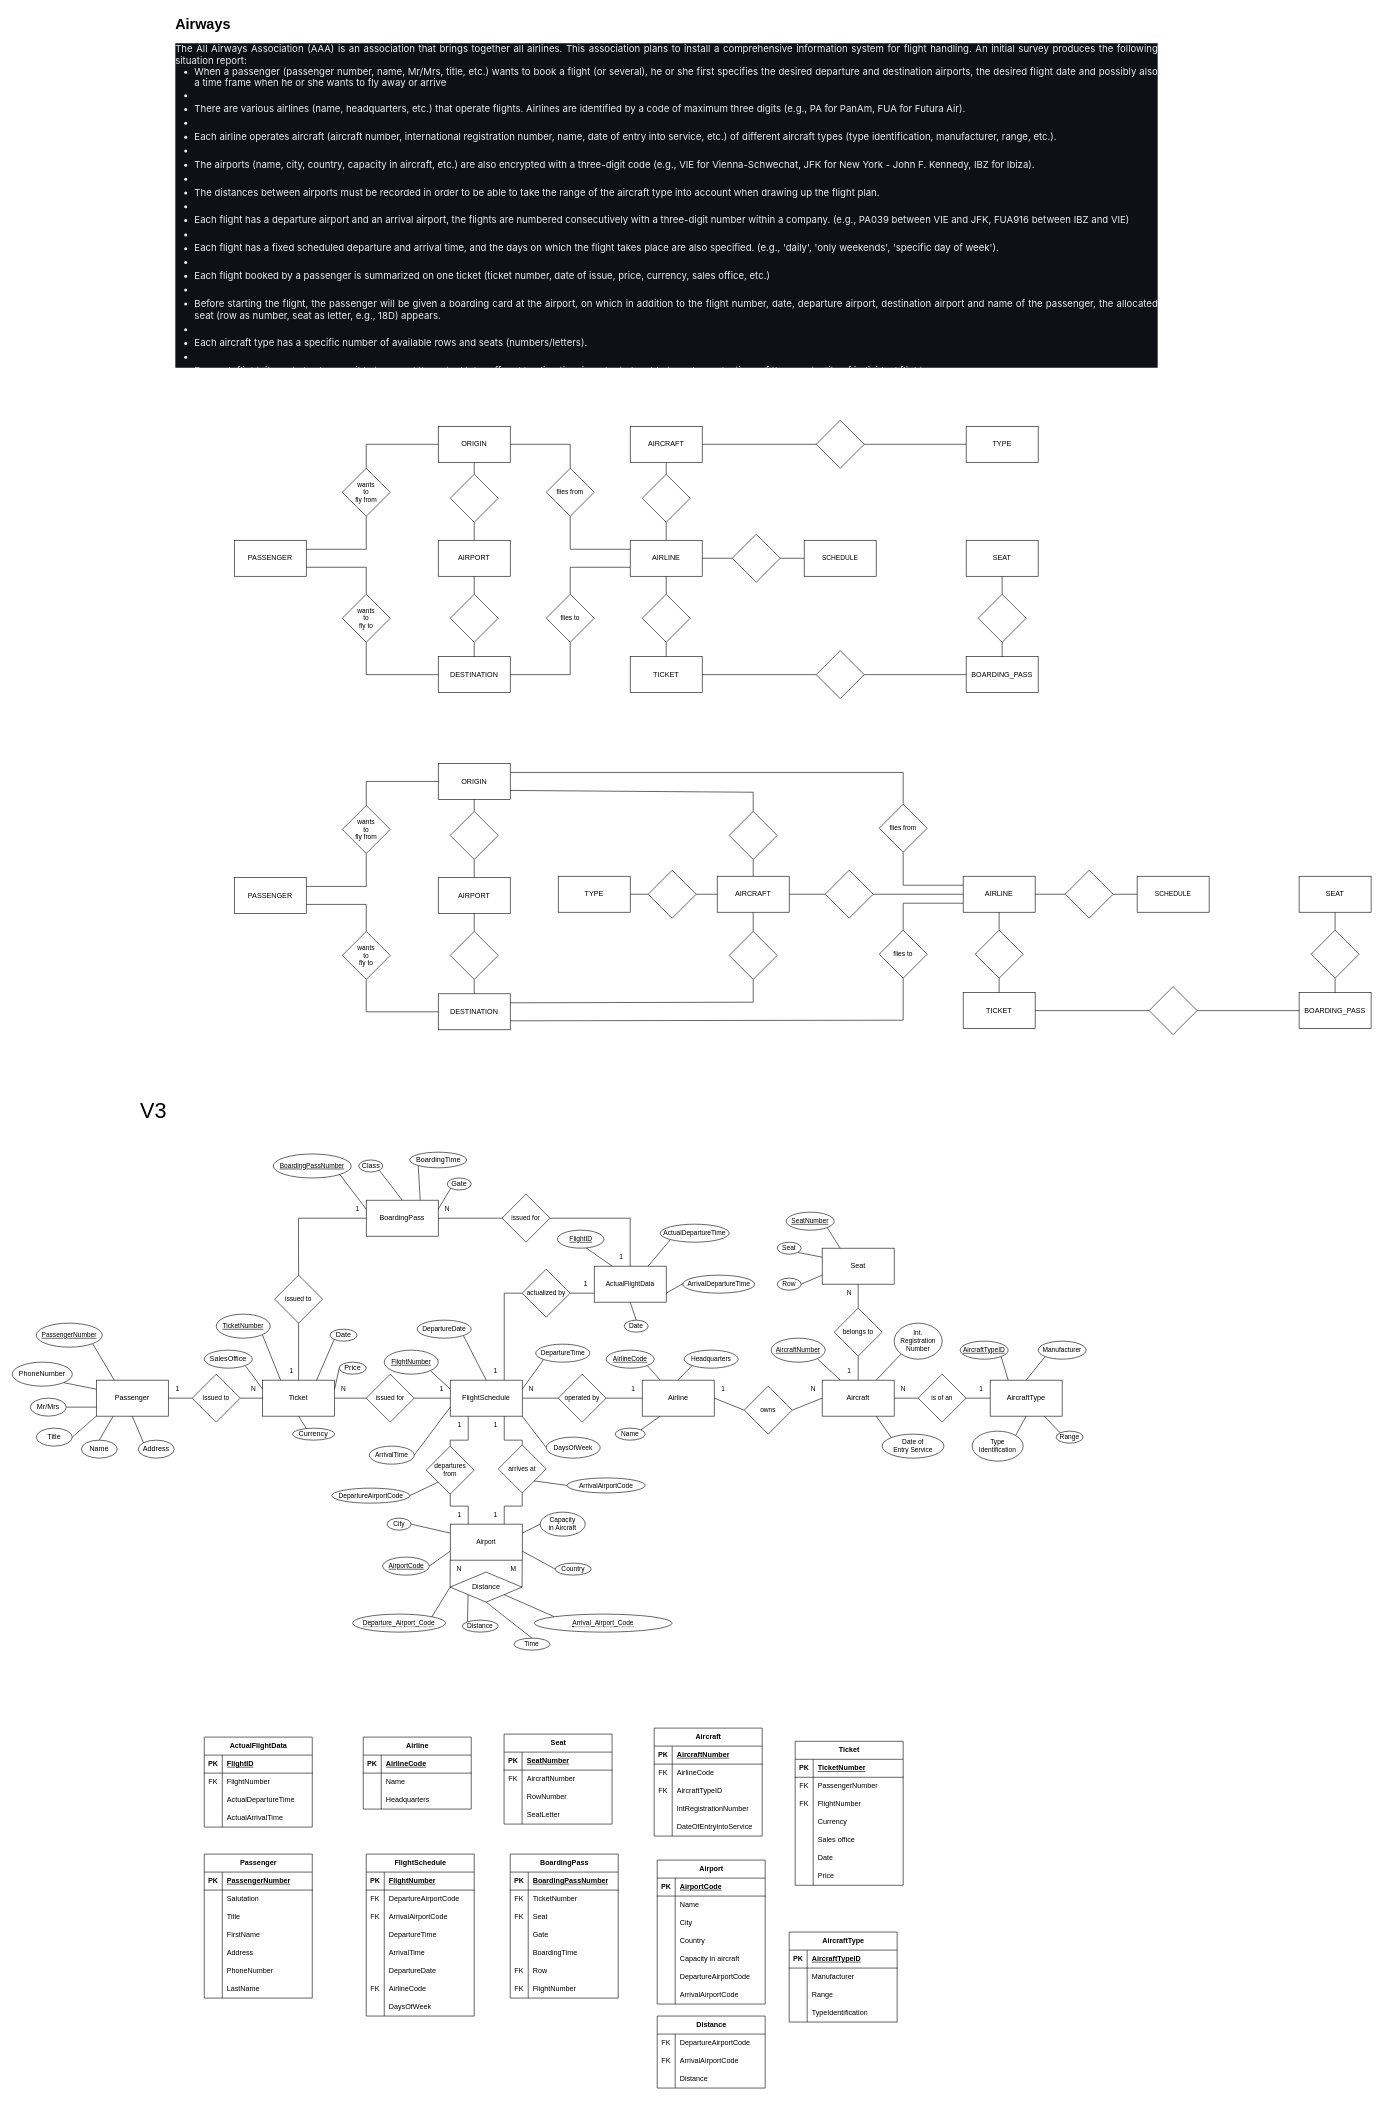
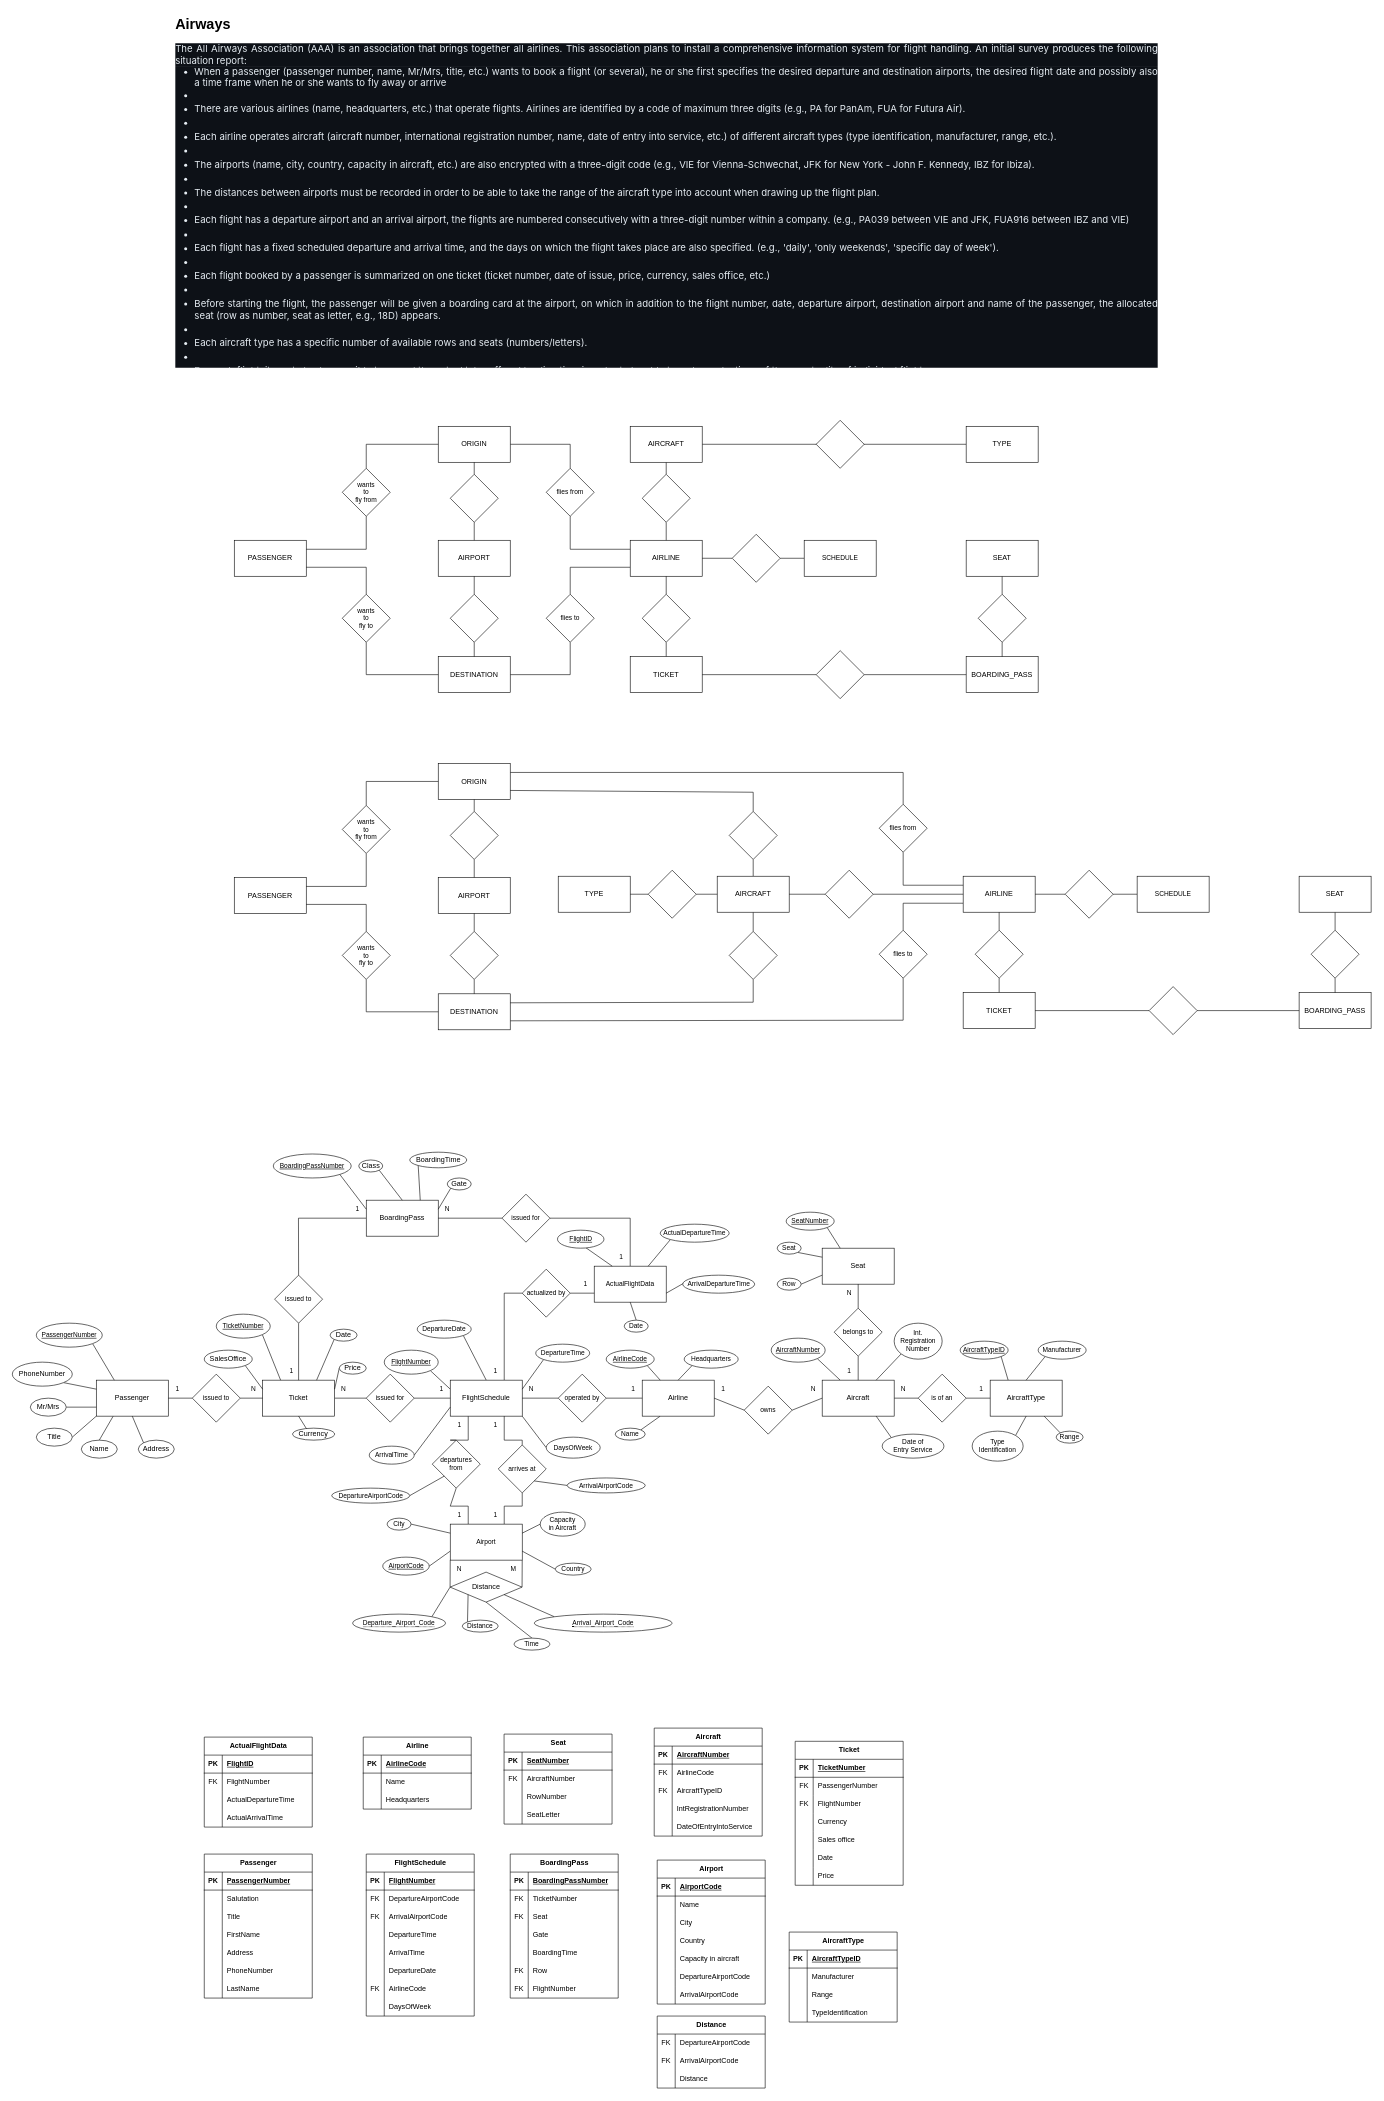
(153, 1110) -> none
(450, 1470) -> (456, 1464)
